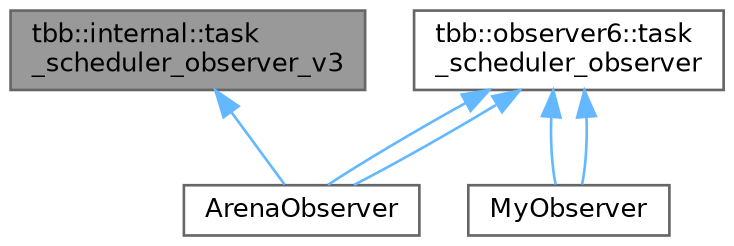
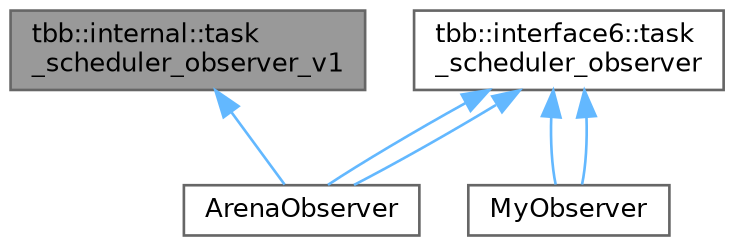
(188, 50) -> (188, 50)
(569, 50) -> (569, 50)
